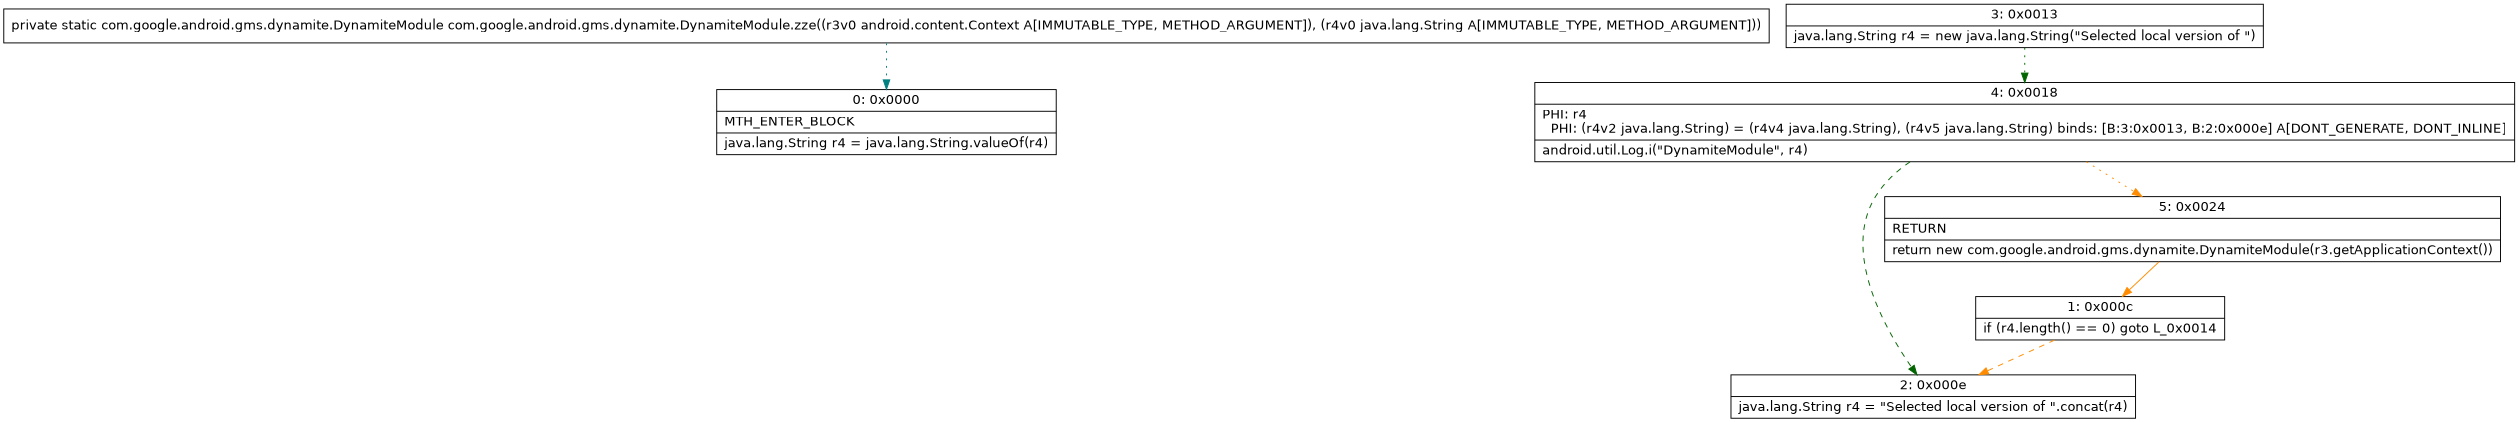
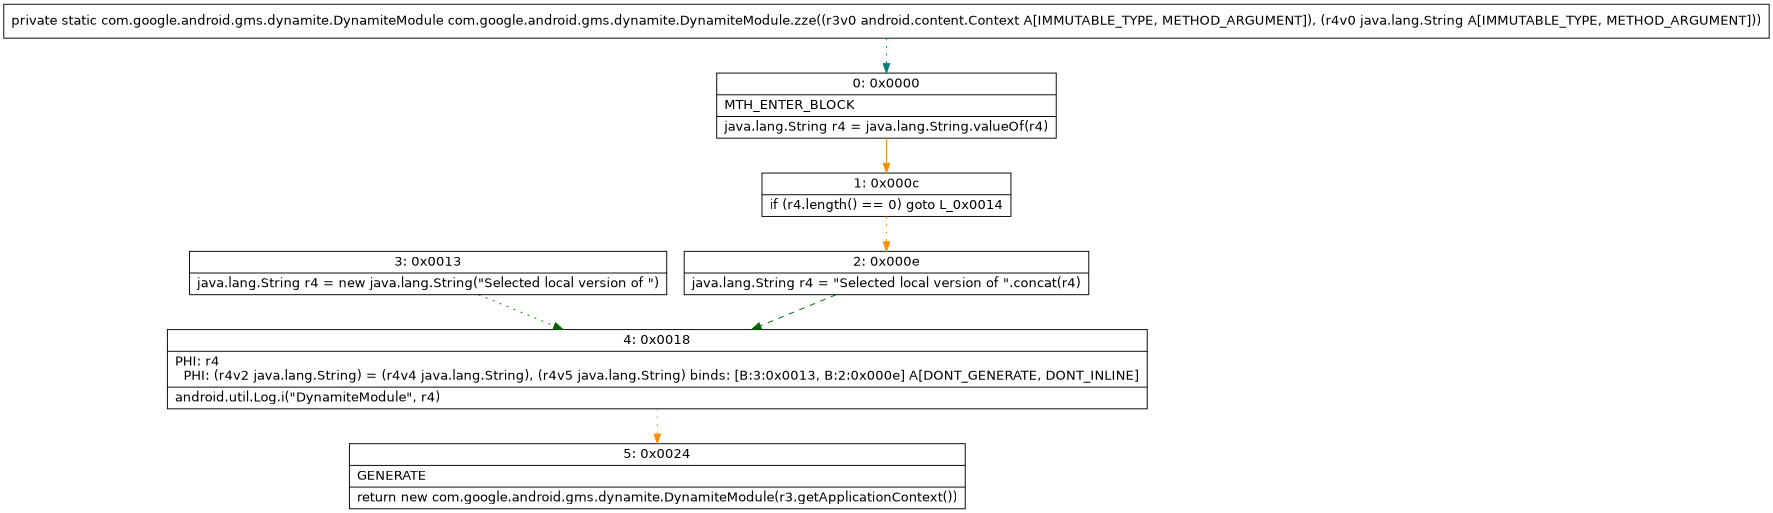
(1920, 229) -> (392, 476)
(1864, 261) -> (798, 310)
(2144, 276) -> (886, 151)
(2021, 355) -> (886, 229)
